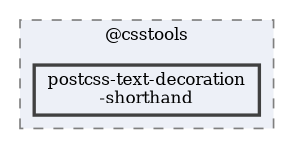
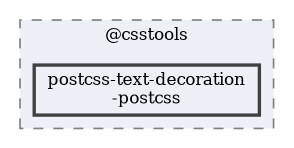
(147, 90) -> (147, 90)
